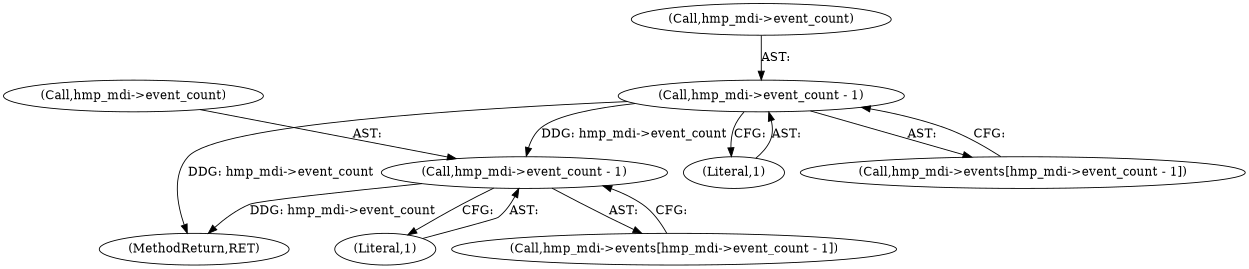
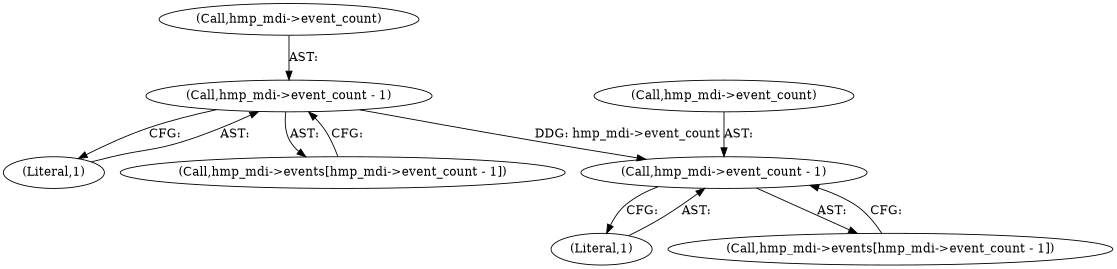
(194, 249) -> none
